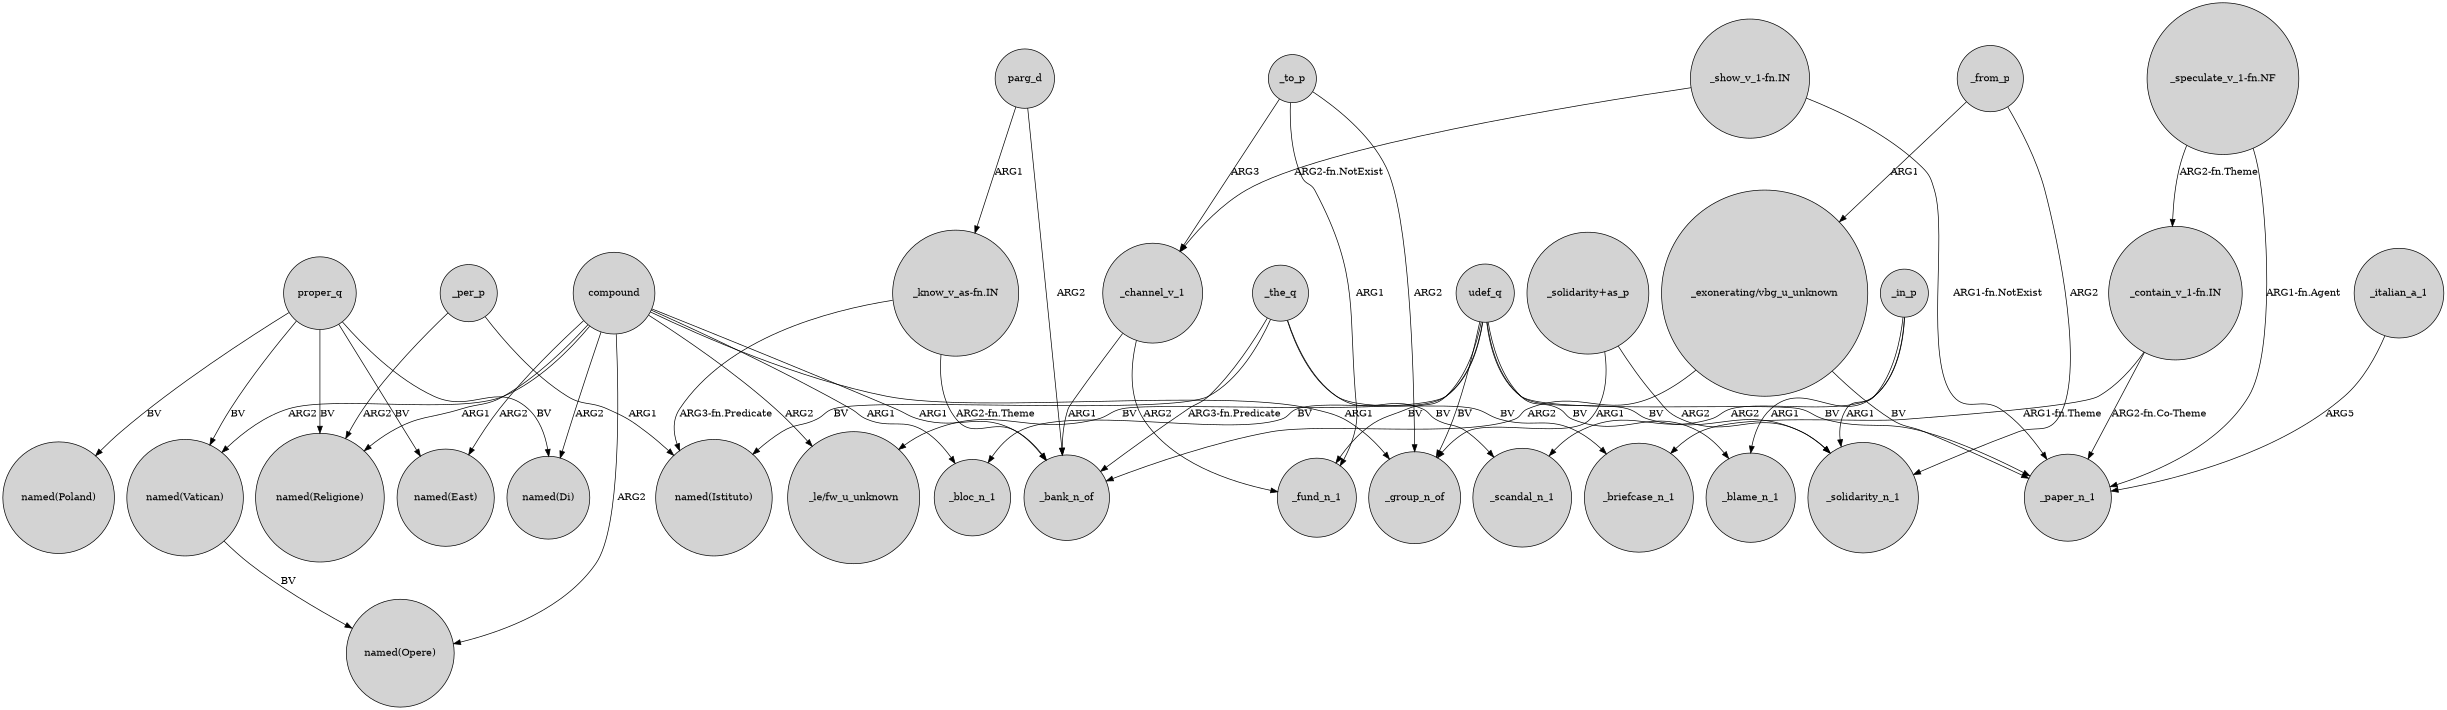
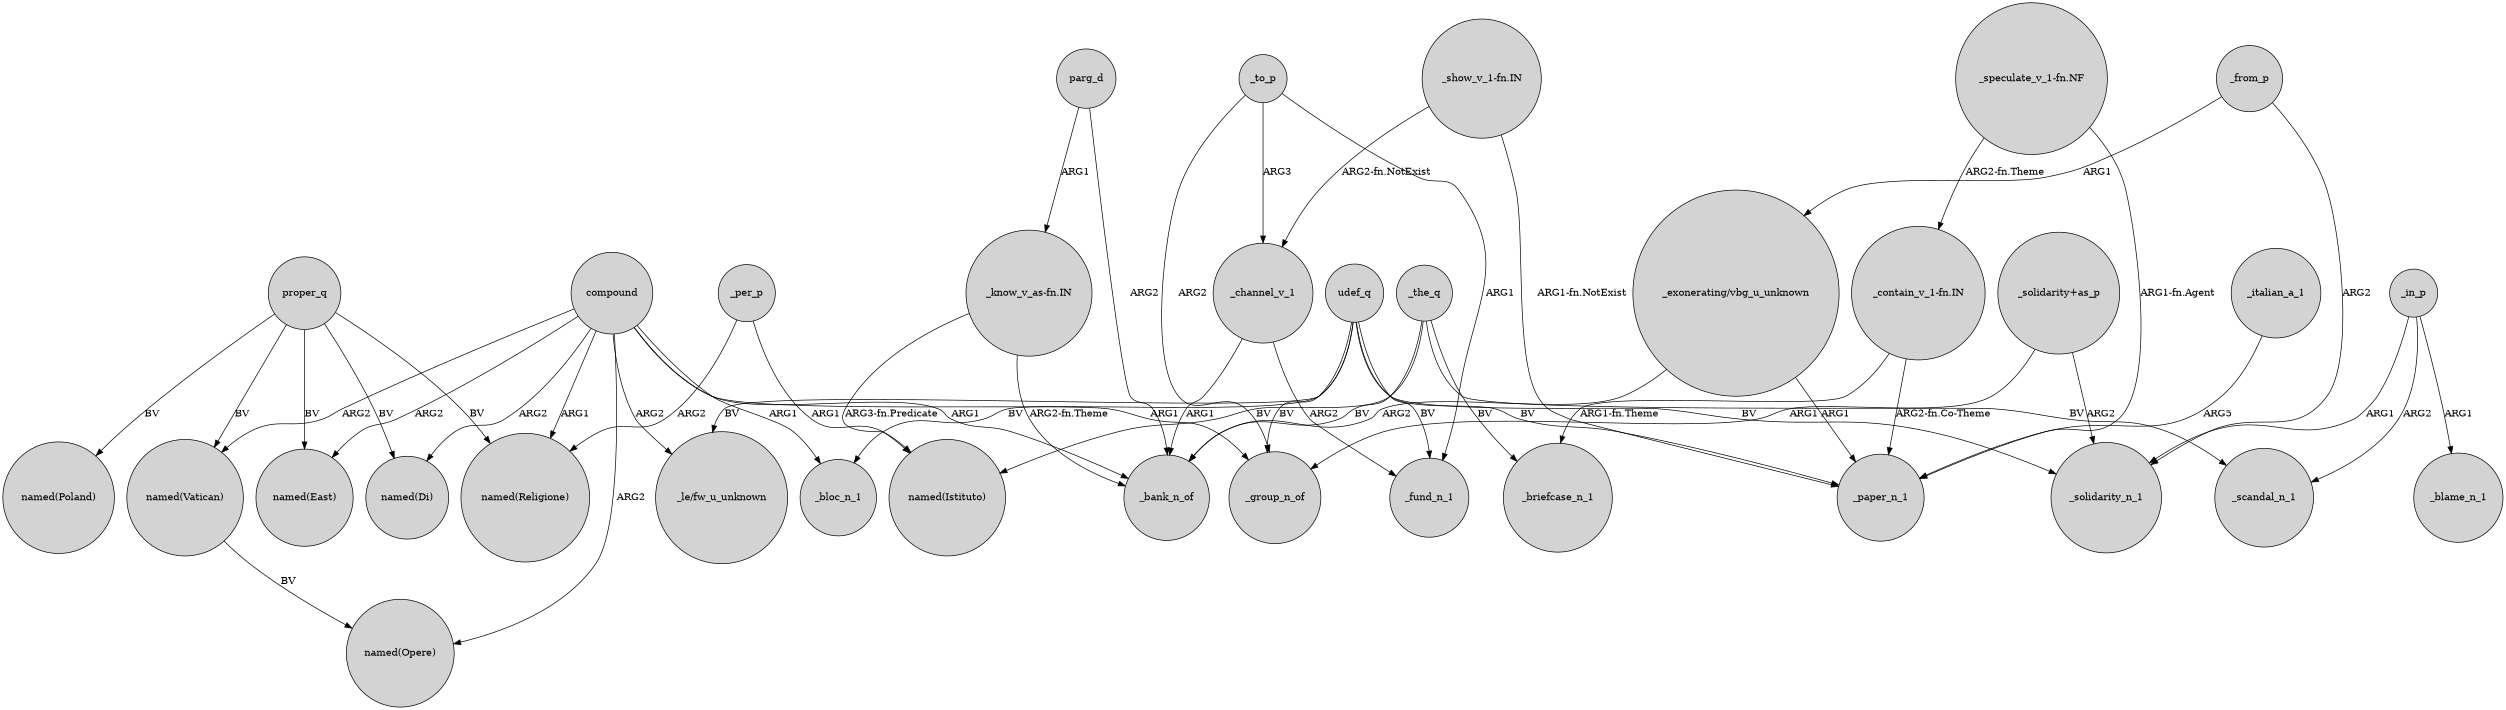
(1235, 414) -> (1362, 414)
(1898, 414) -> (1836, 414)
(1576, 420) -> none
